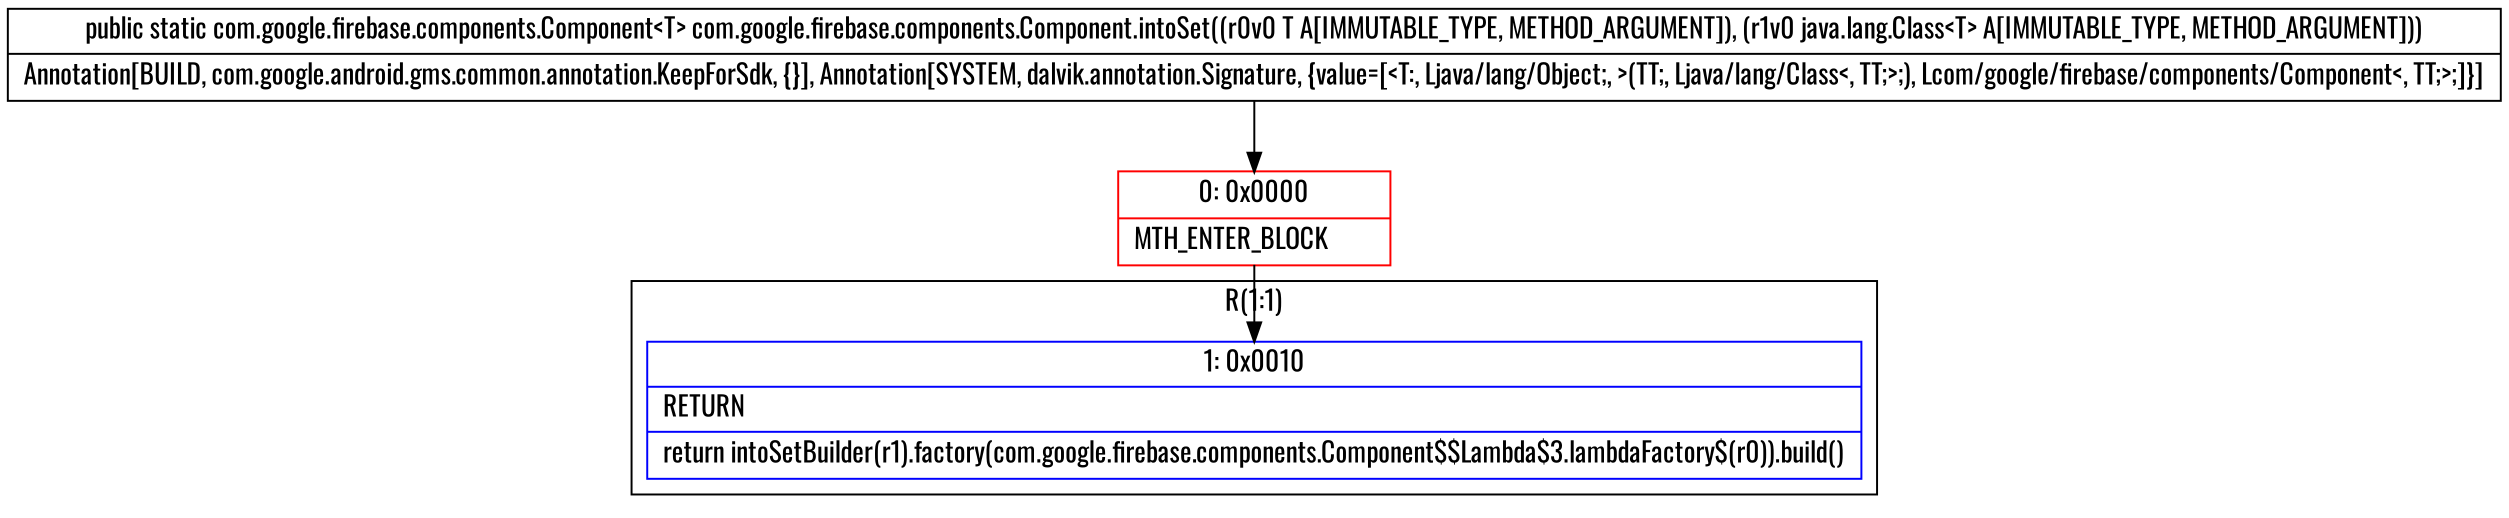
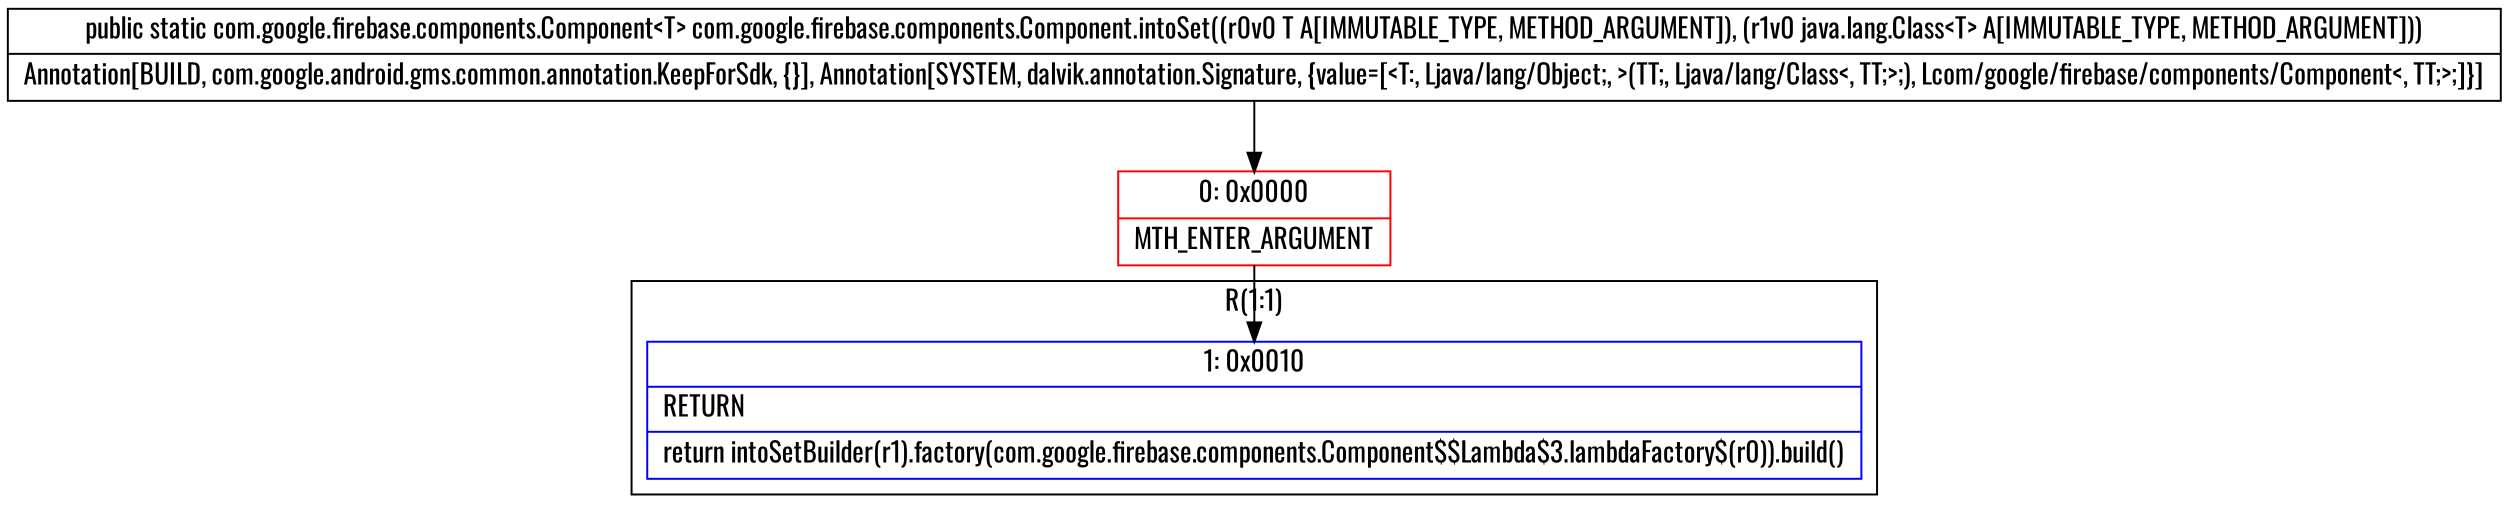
(1232, 241) -> (1254, 241)
